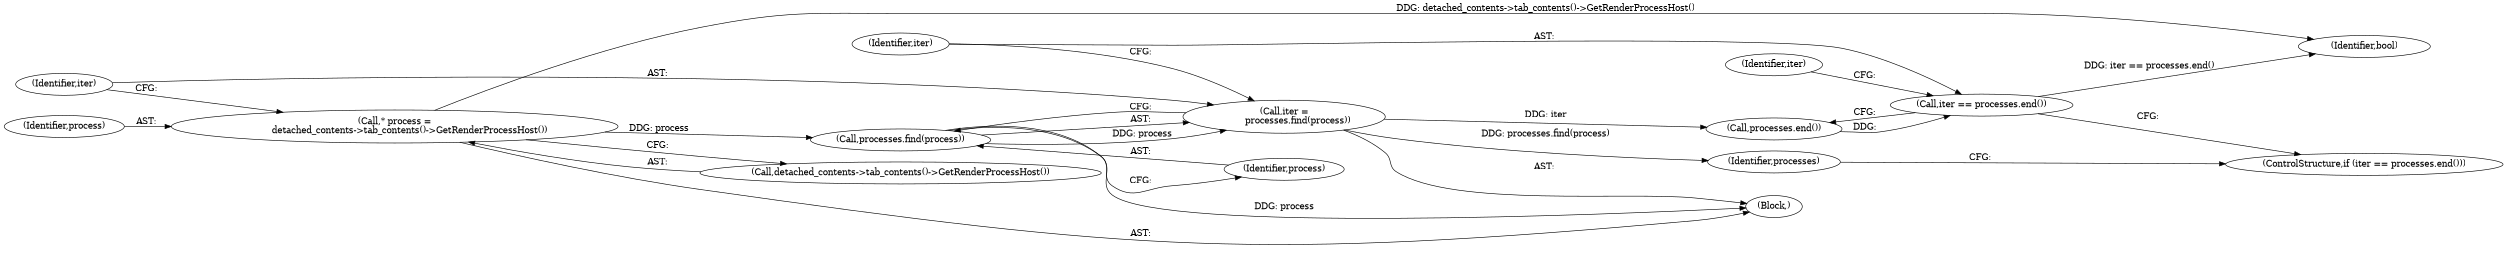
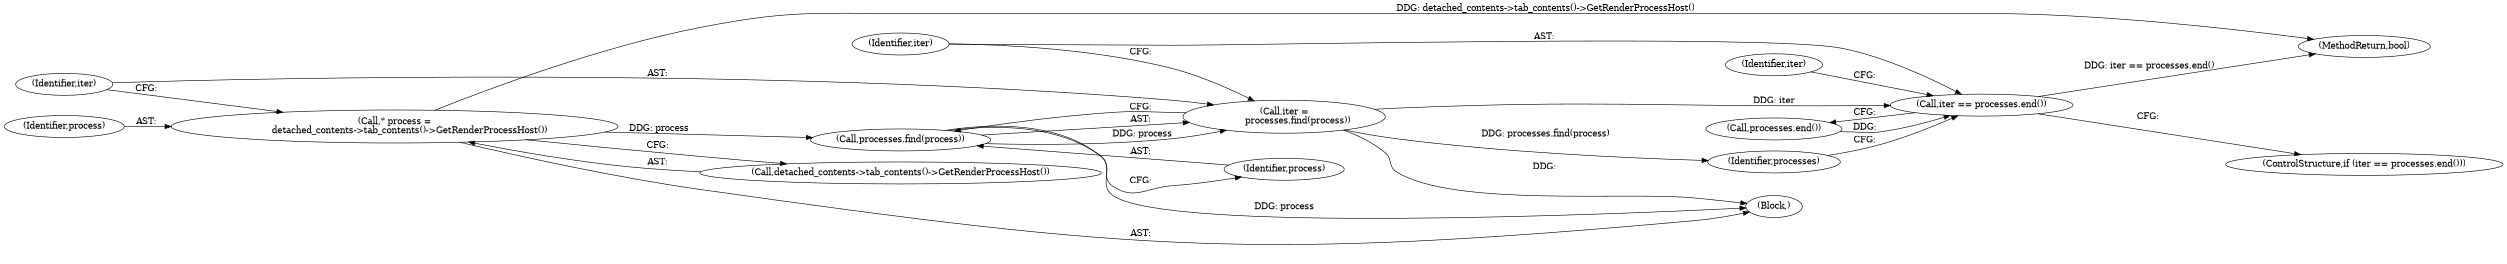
(2364, 46) -> (2364, 46)
(1542, 123) -> (1629, 104)
(2030, 163) -> (1891, 141)
(1546, 167) -> (1546, 167)
